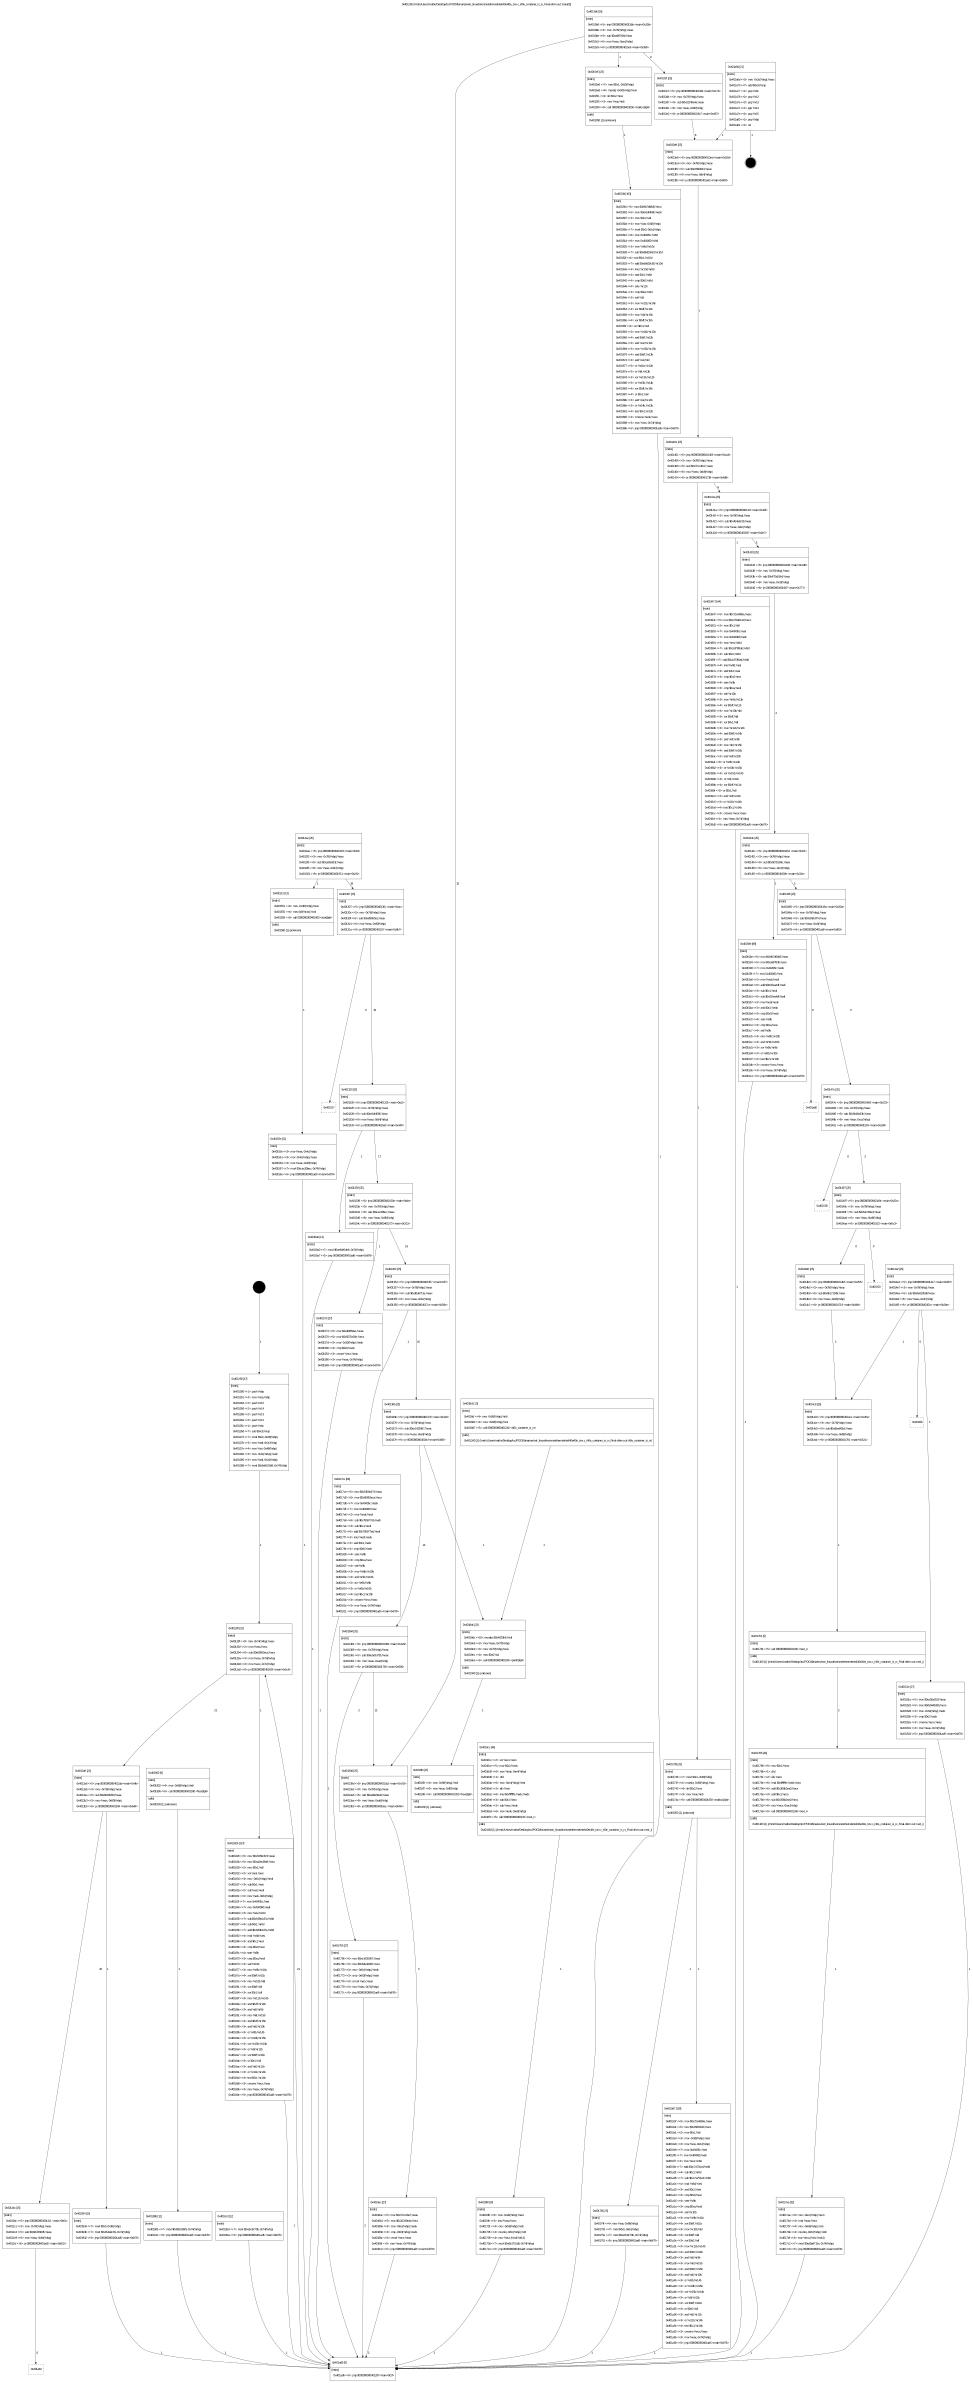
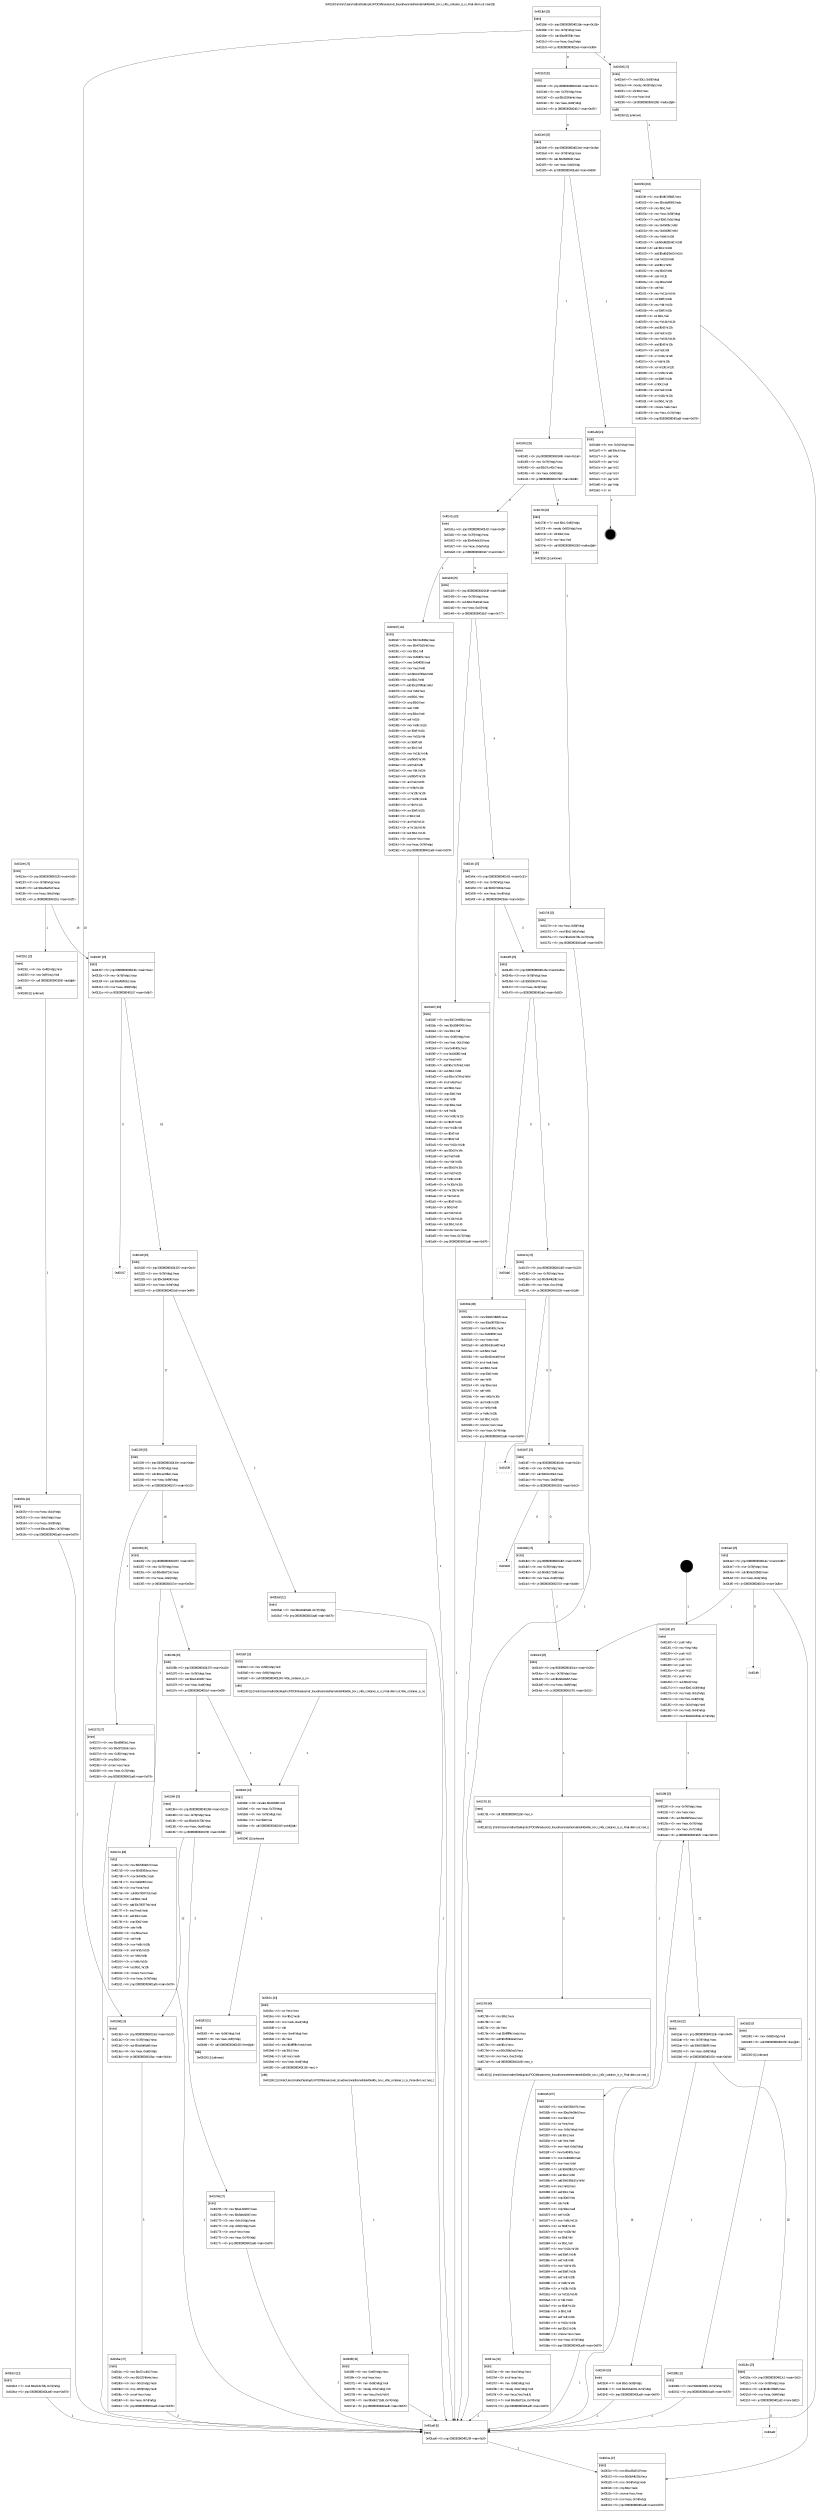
(722, 133) -> (587, 301)
(697, 1960) -> (460, 809)
(905, 2273) -> (542, 2457)
